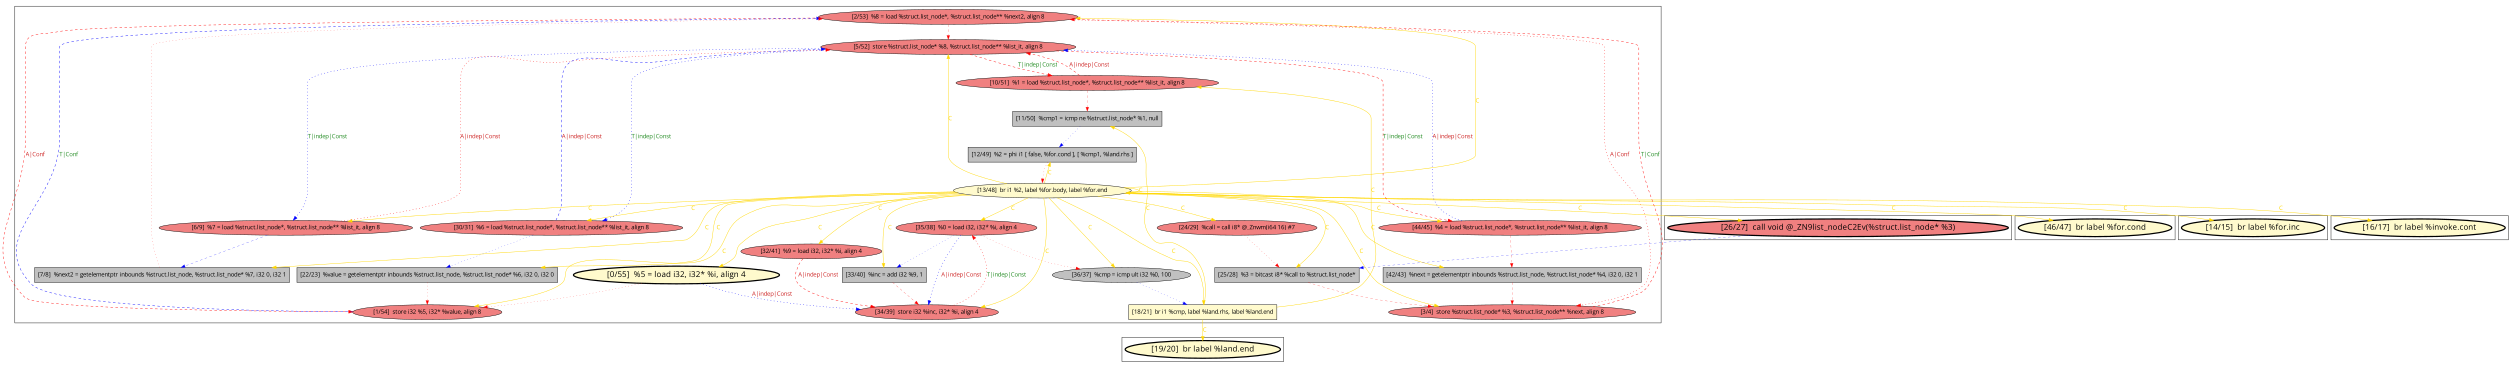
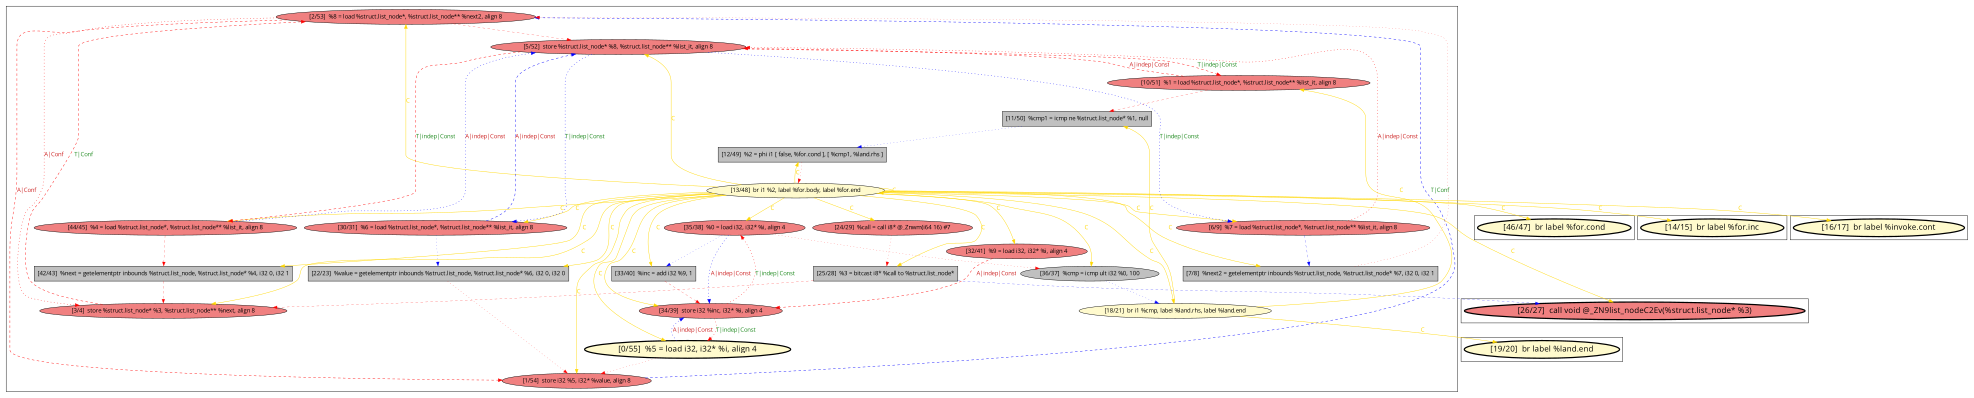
(1557, 251) -> (1247, 292)
(1203, 312) -> (1175, 311)
none -> (716, 329)
